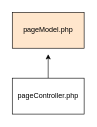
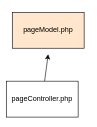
(48, 96) -> (42, 99)
